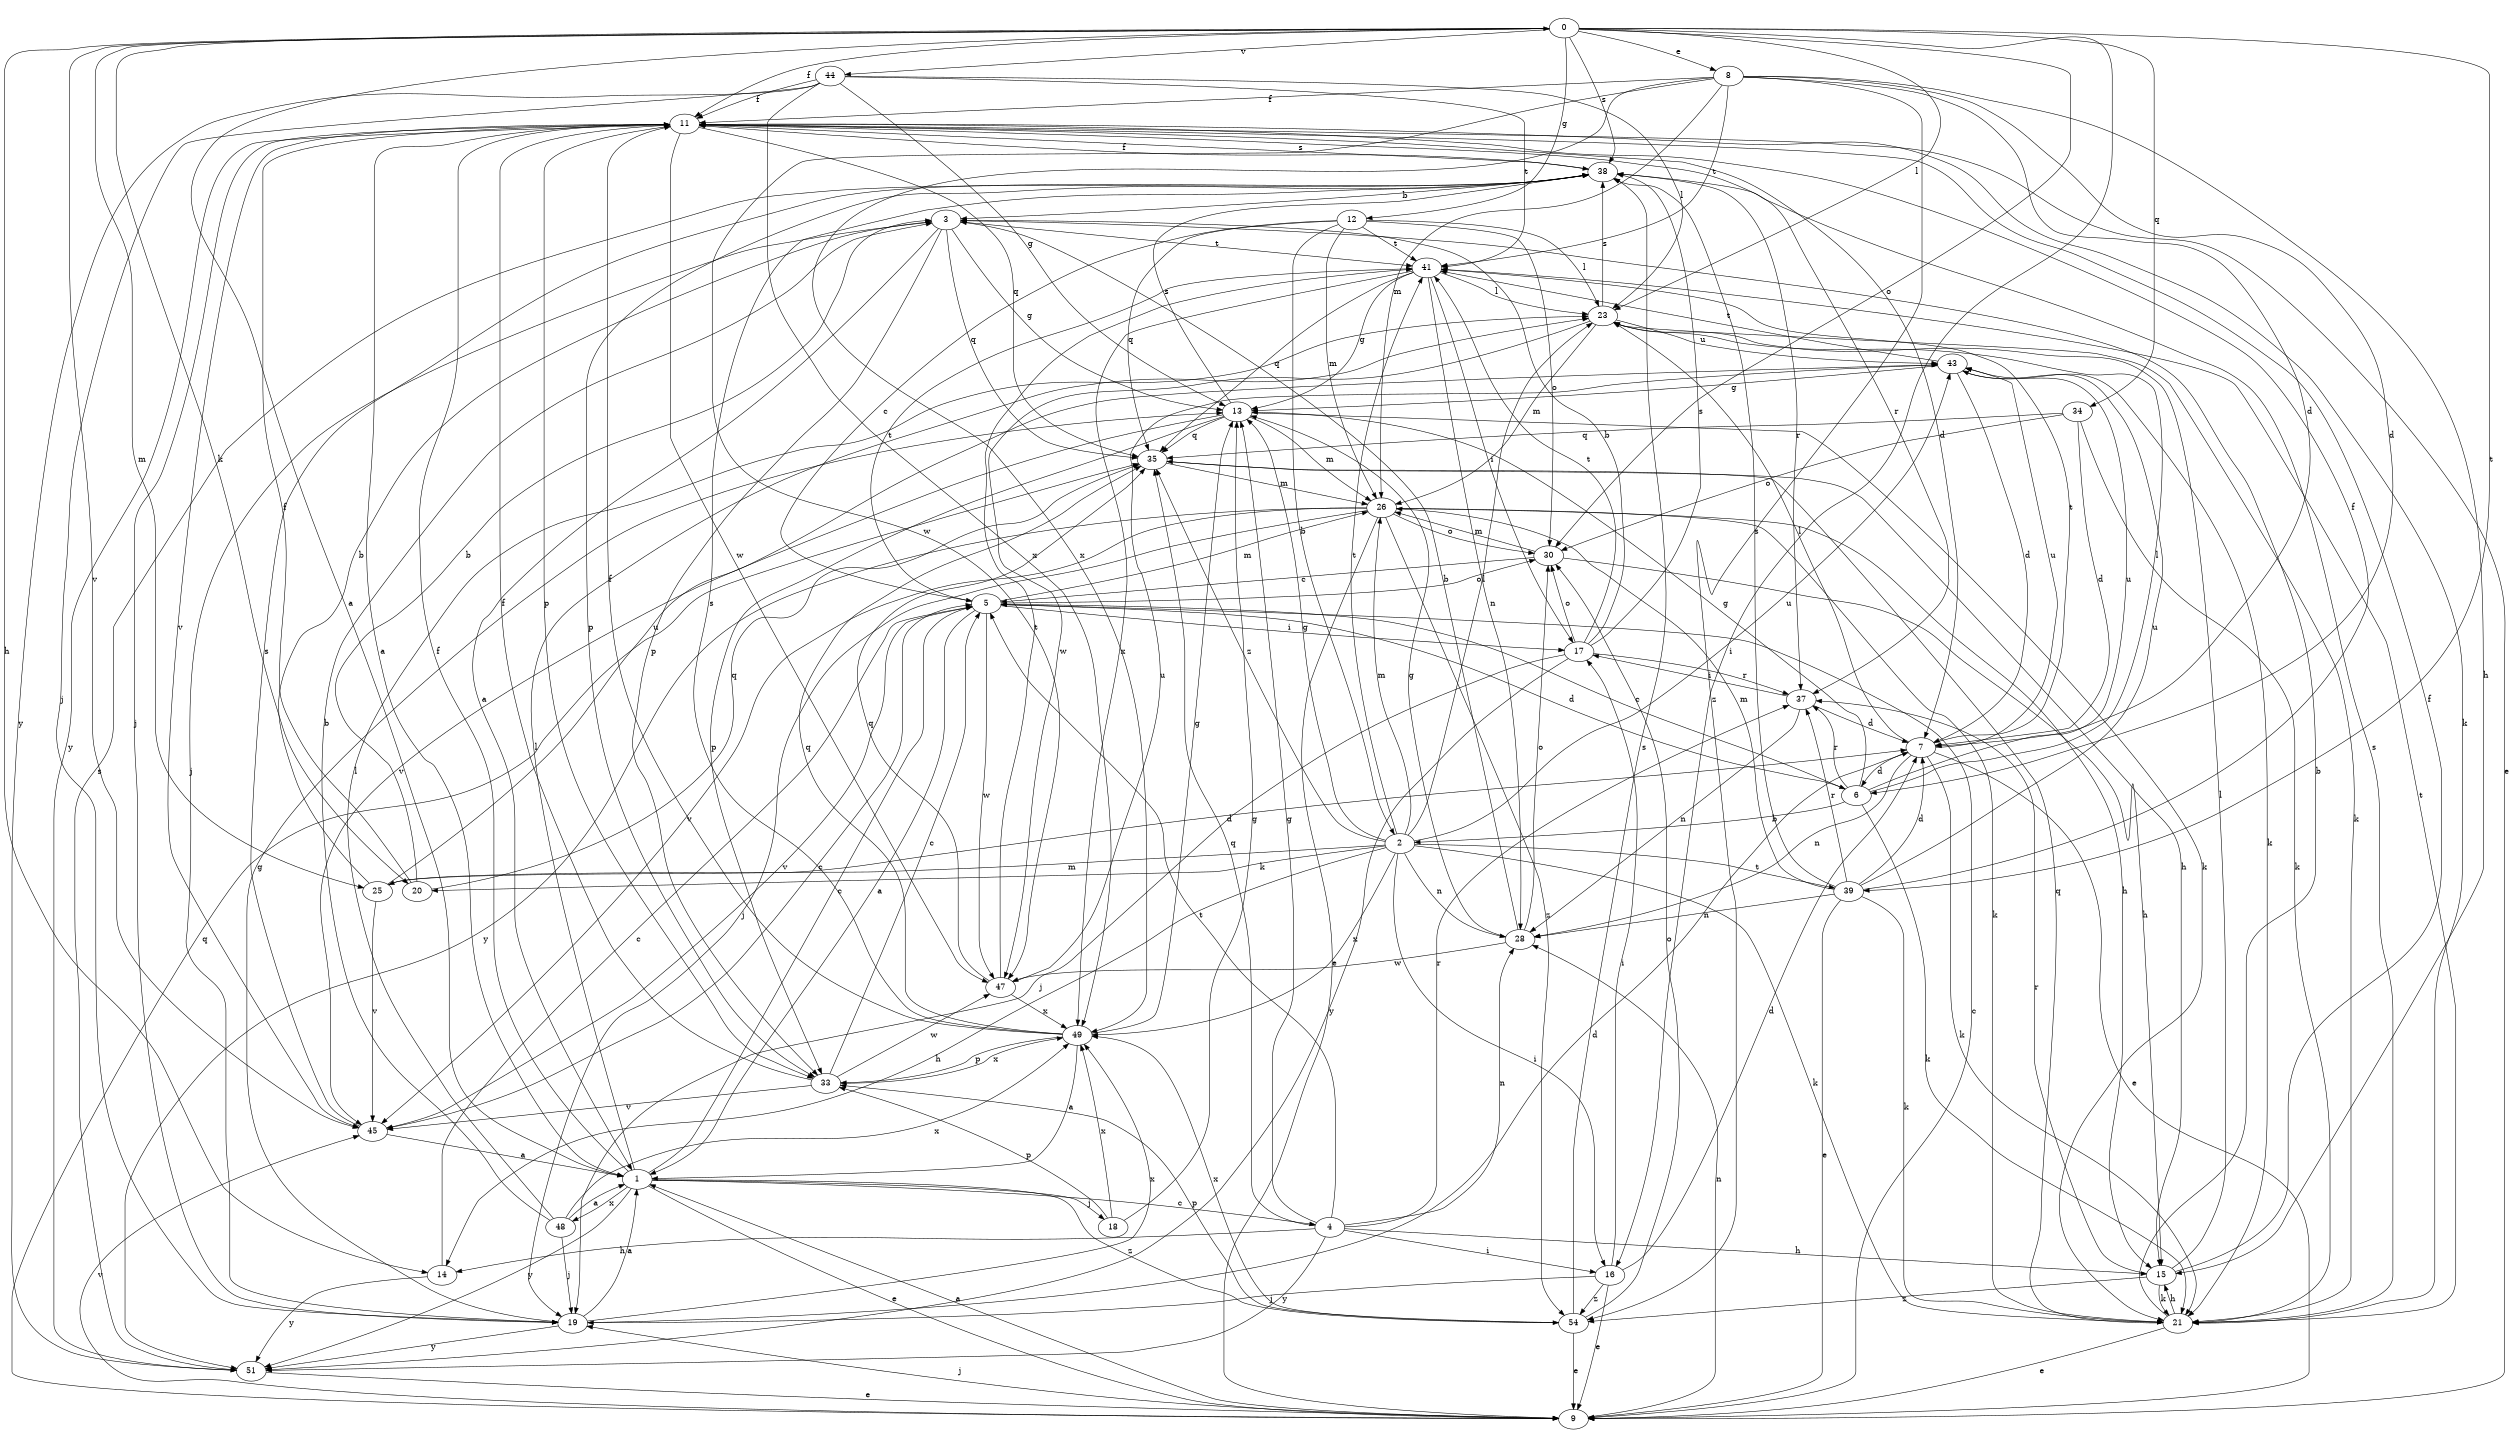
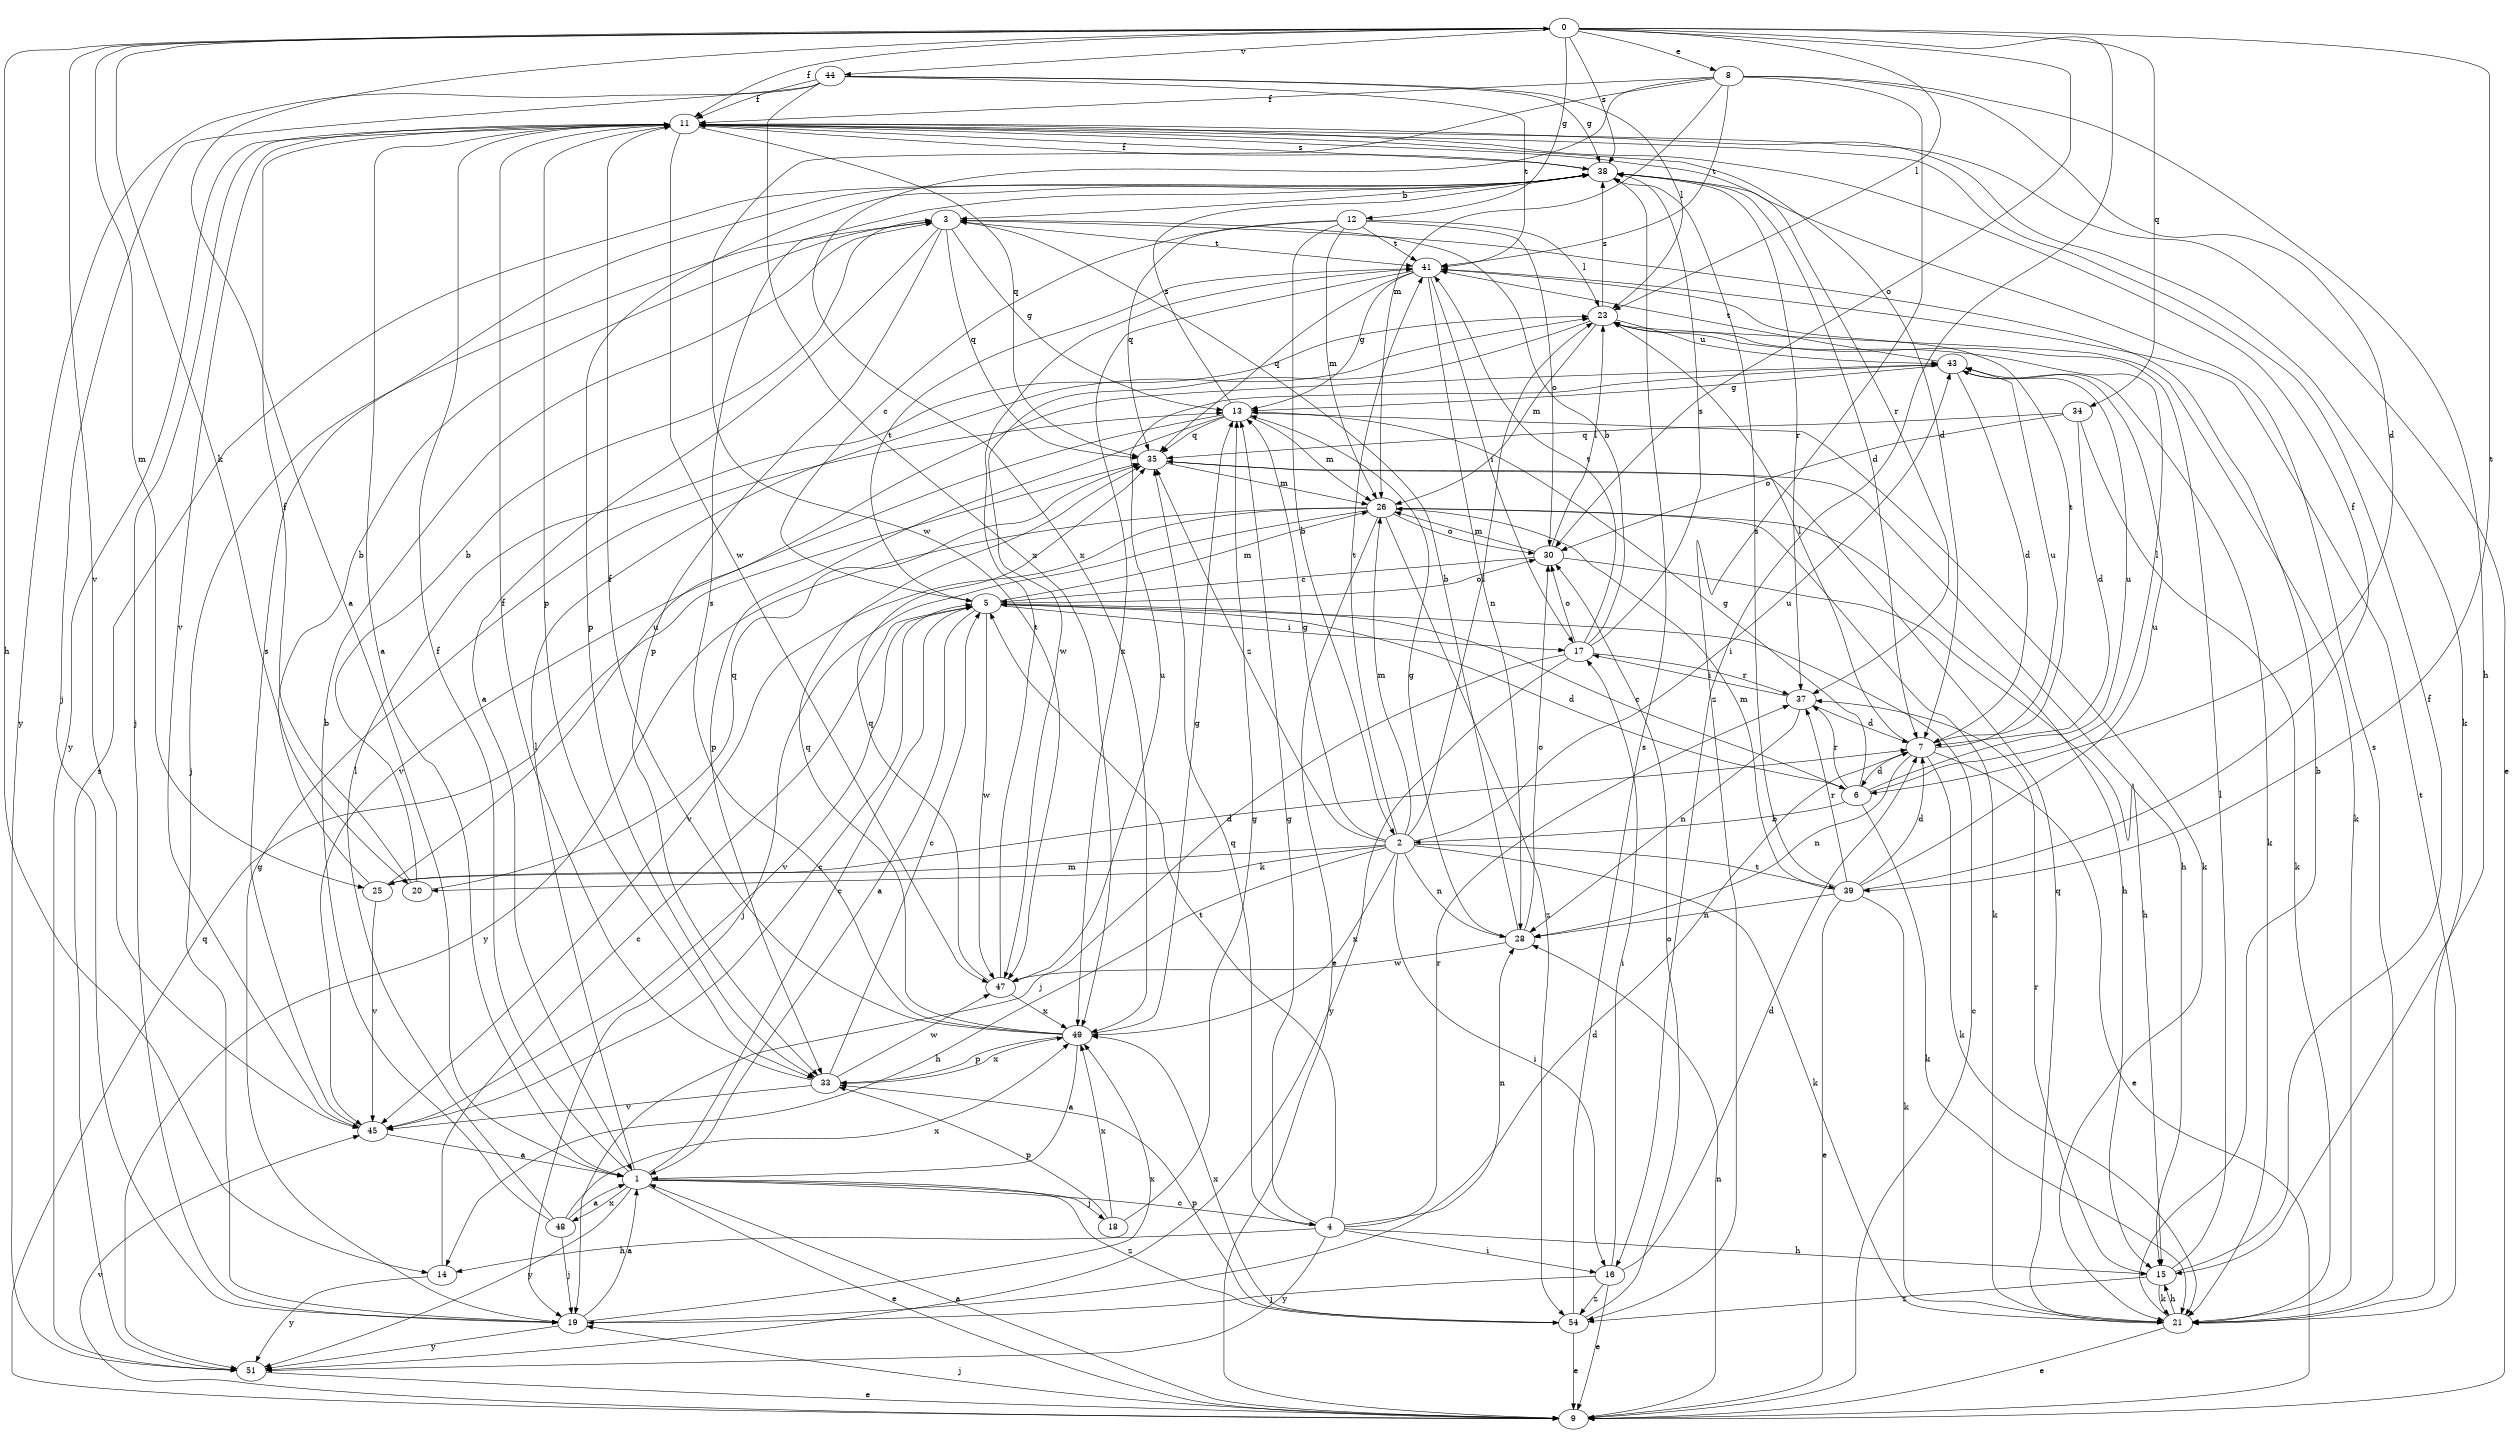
(1028, 248) -> (1236, 81)
(1502, 298) -> (1593, 443)
(2275, 335) -> (1848, 389)
